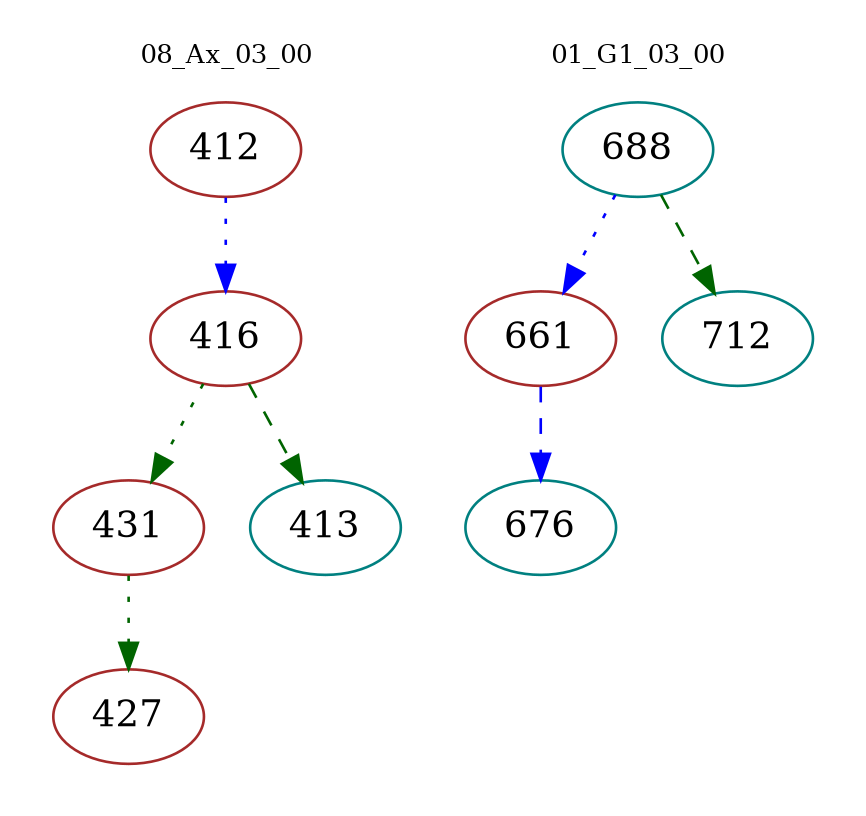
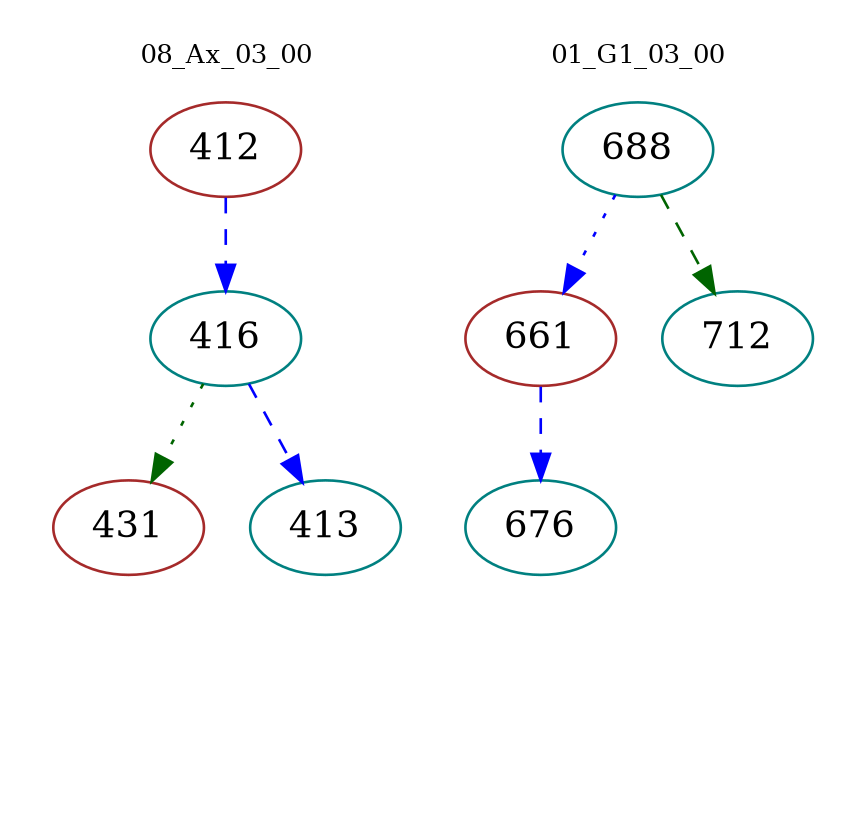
(226, 231) -> (226, 231)
(226, 339) -> (226, 339)
(269, 421) -> (269, 421)
(129, 717) -> none
